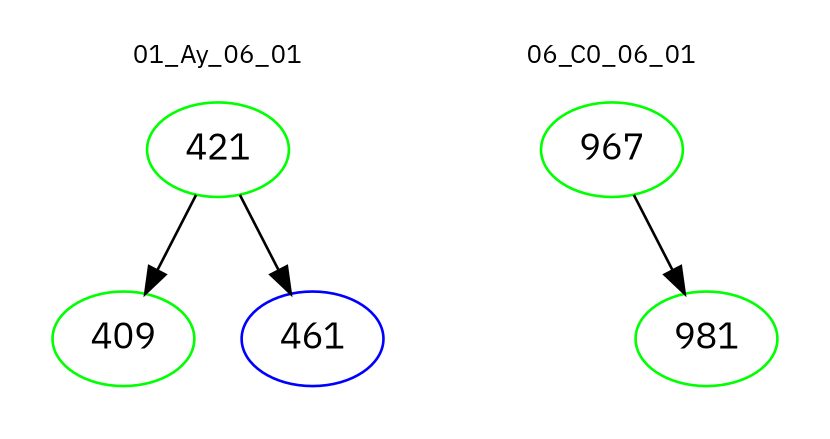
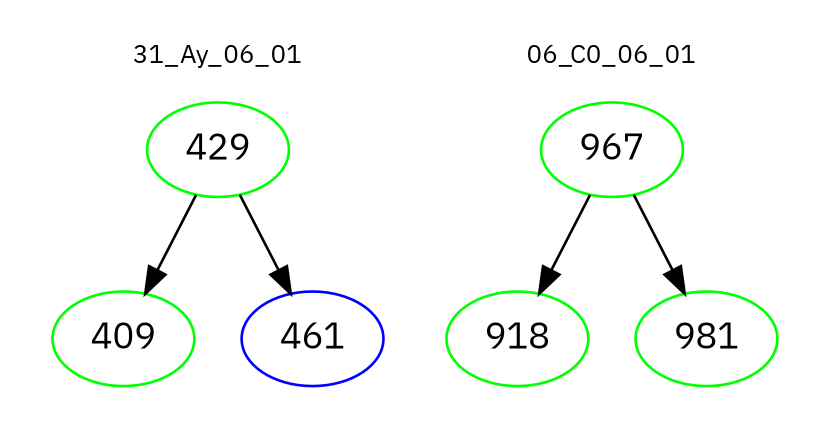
(218, 56) -> (218, 56)
(218, 150) -> (218, 150)
none -> (517, 339)
